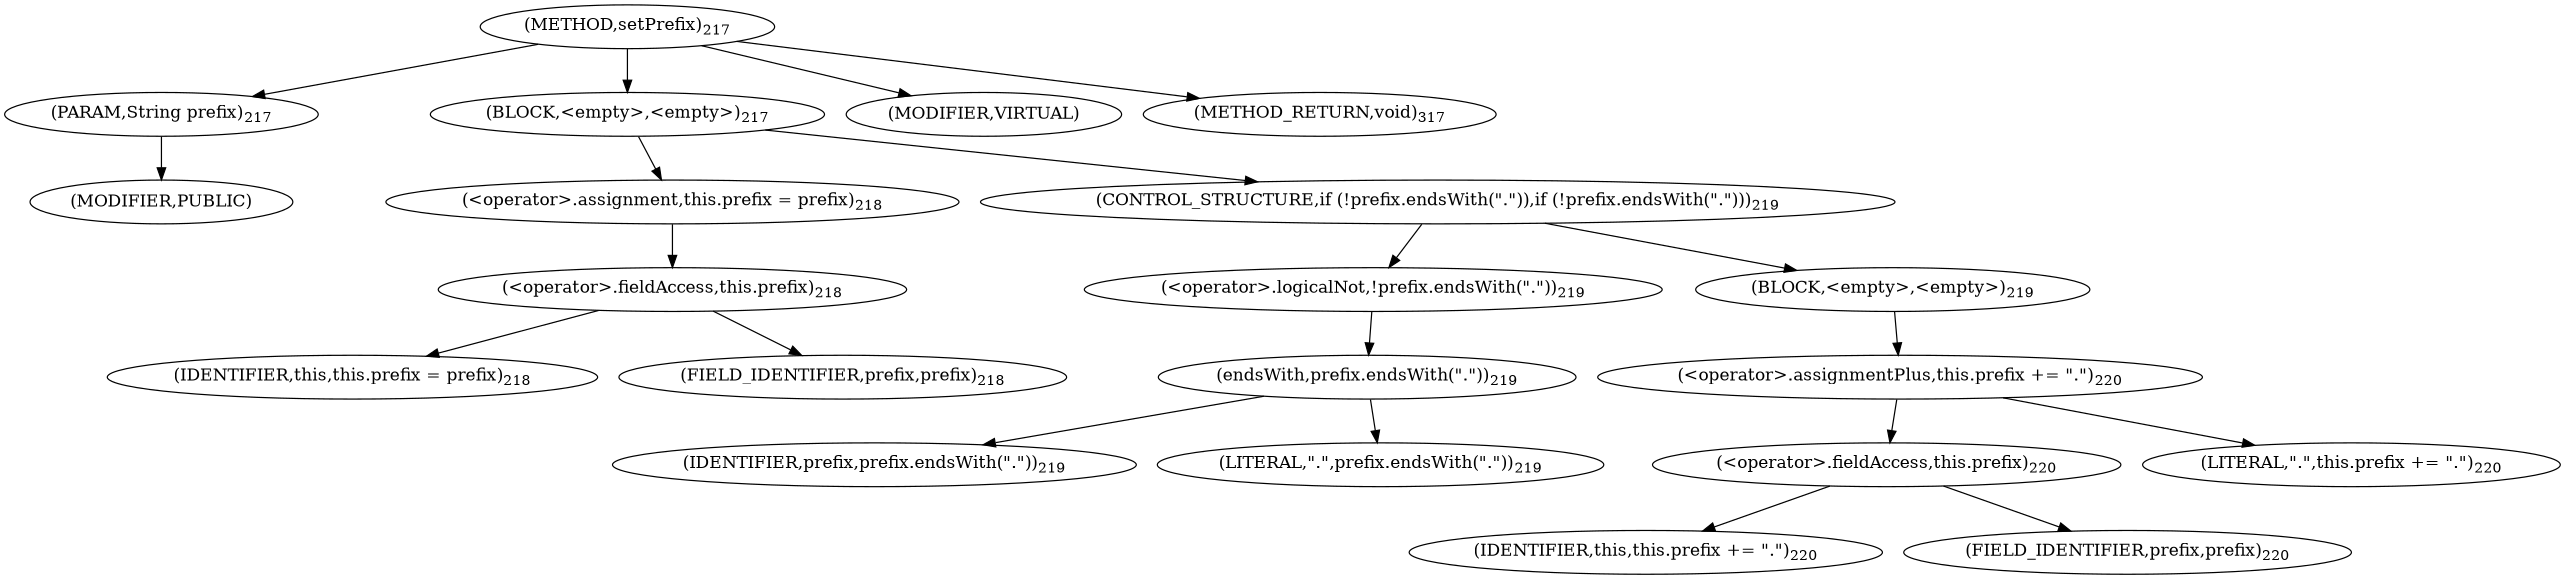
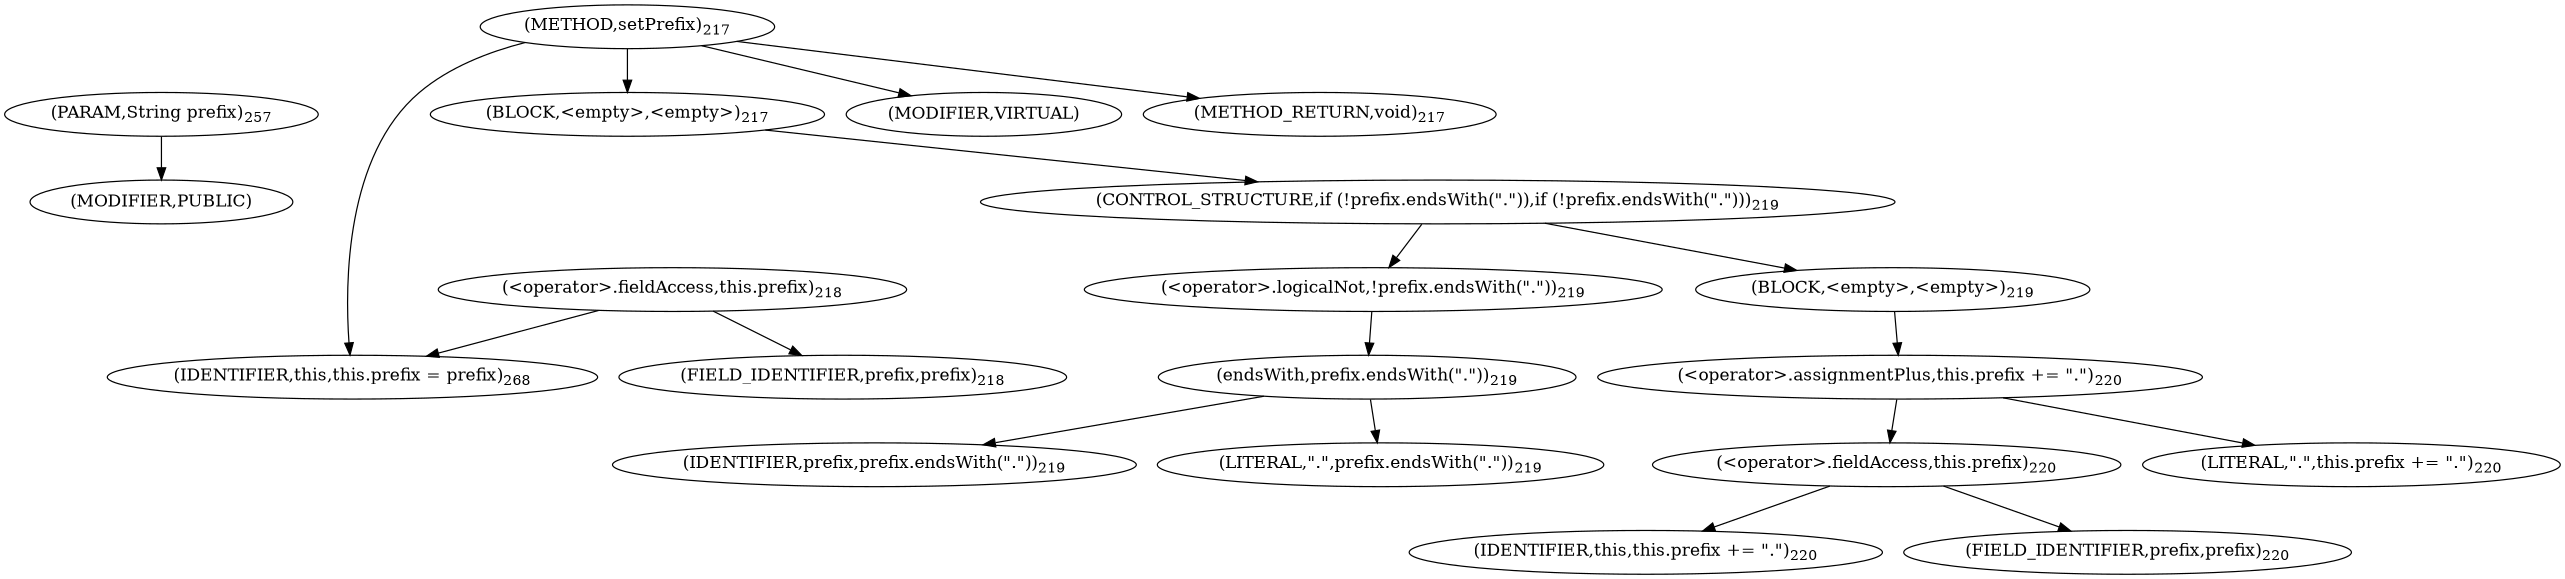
(401, 69) -> (375, 153)
(258, 113) -> (258, 113)
(1432, 113) -> (1432, 113)
(672, 202) -> none
(517, 375) -> (517, 375)
